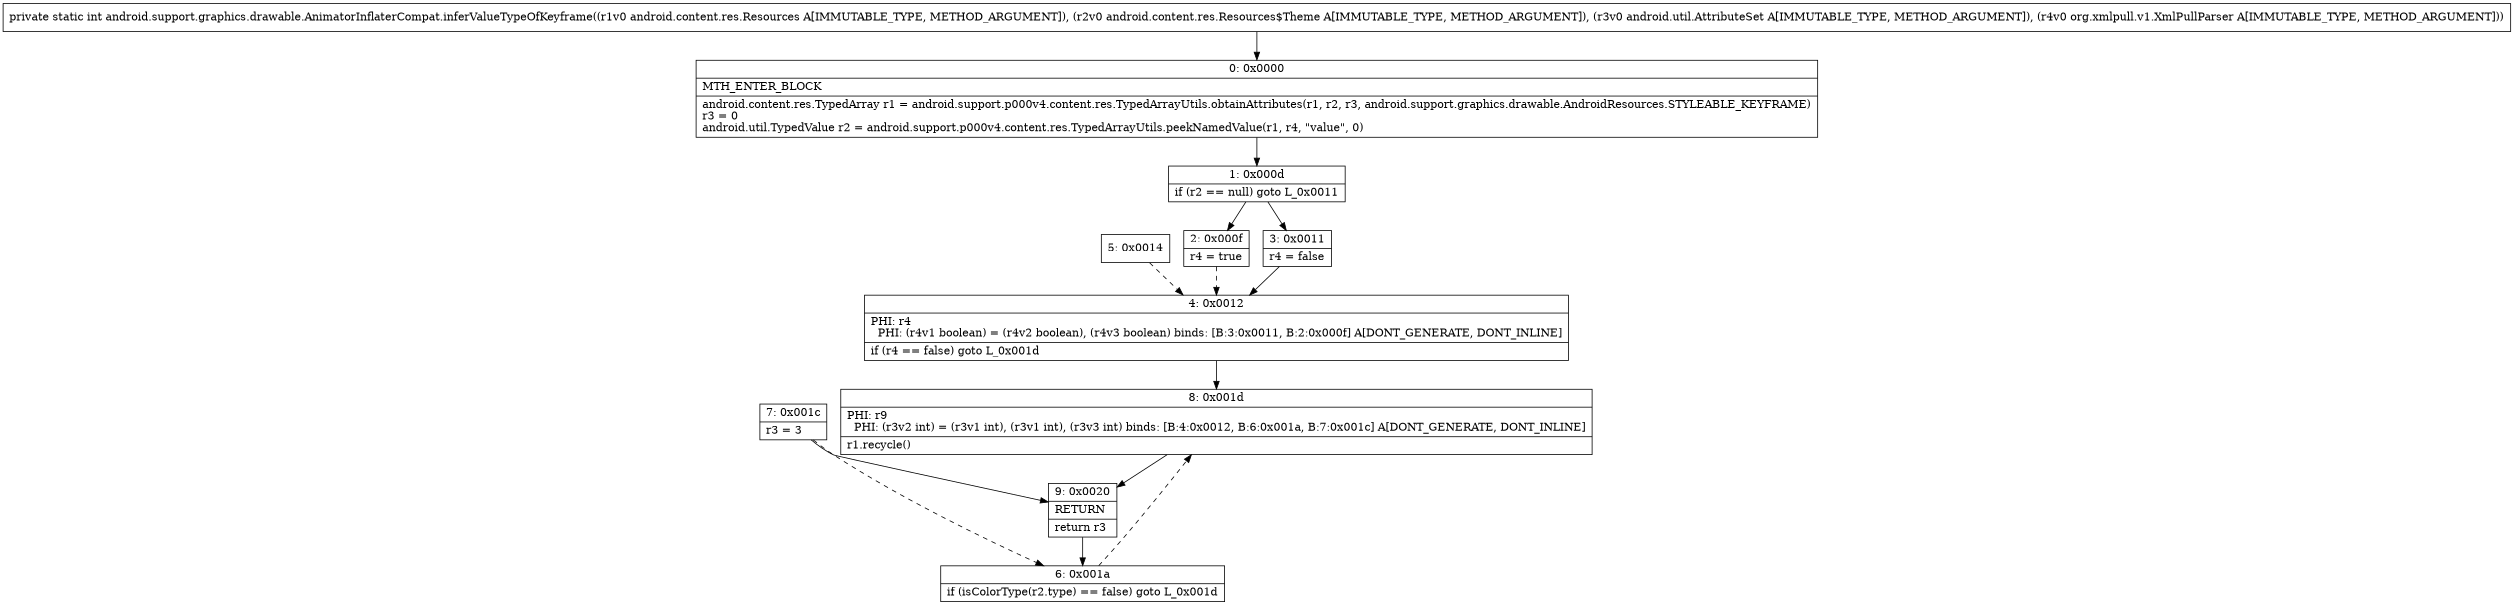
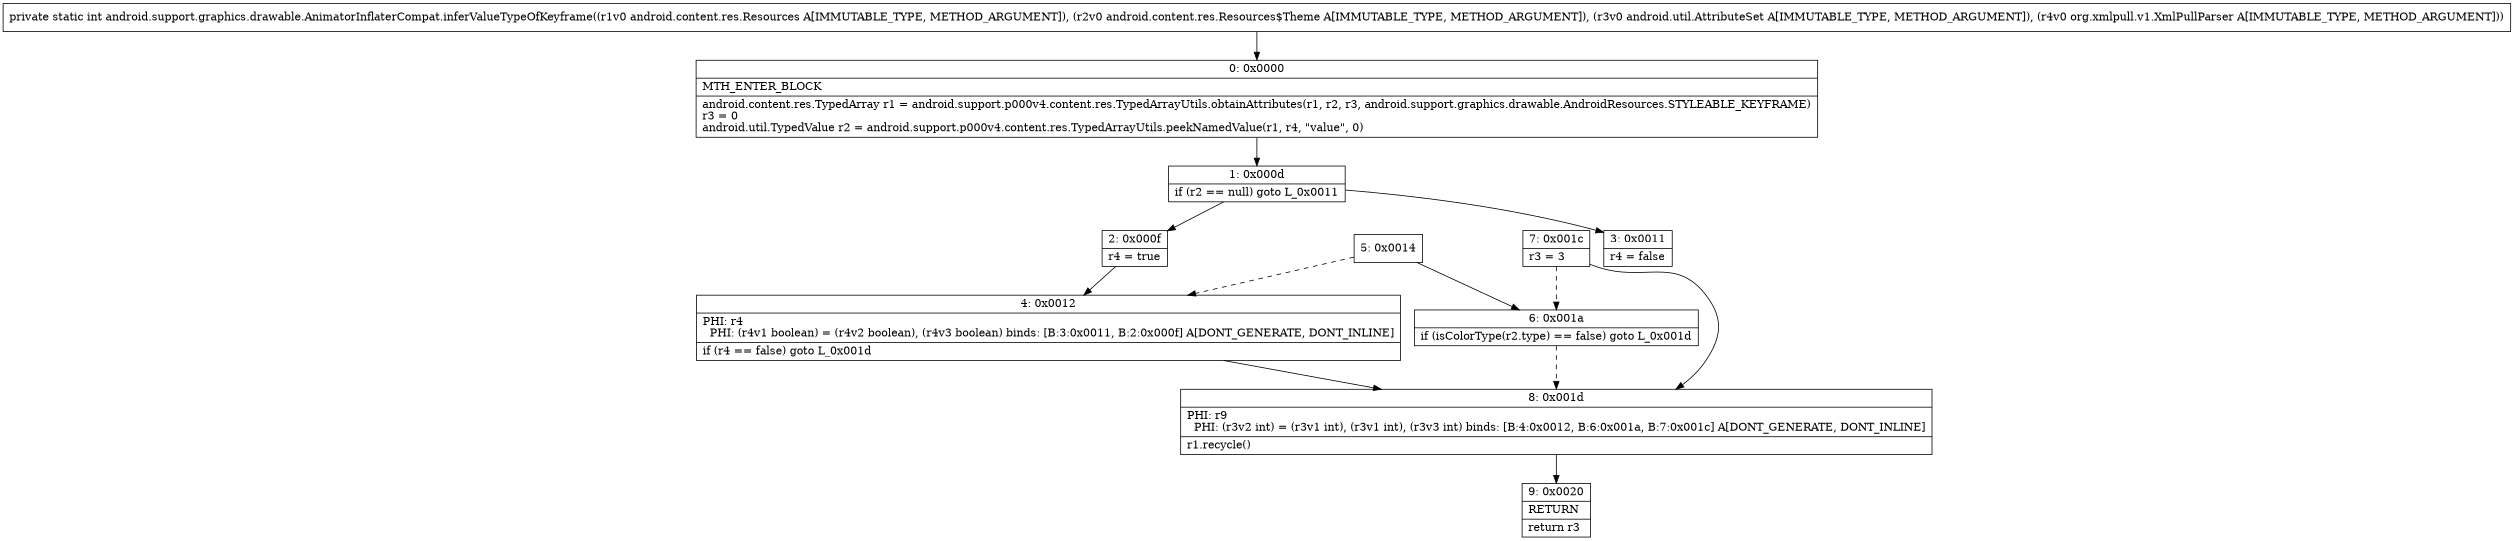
(1216, 277) -> (1103, 278)
(1267, 278) -> none
(924, 475) -> (1699, 288)
(1083, 548) -> (1465, 285)
